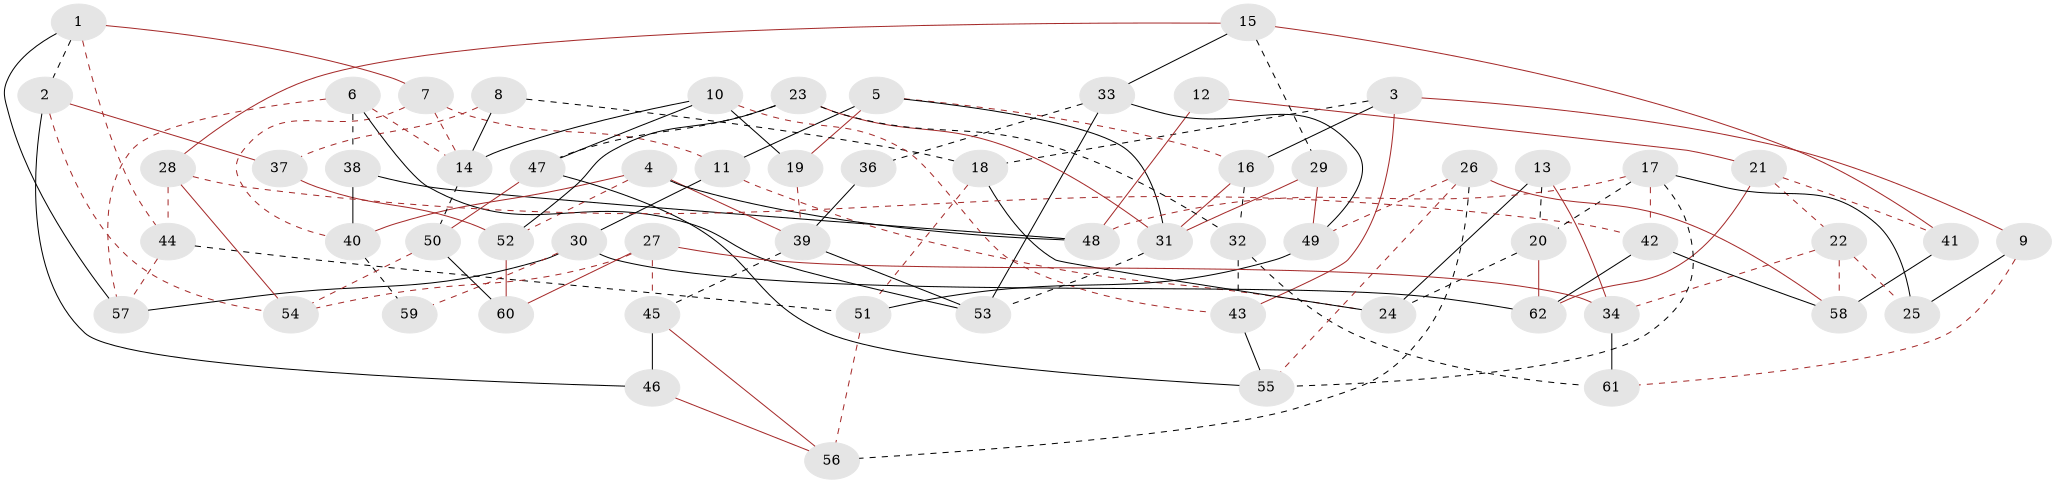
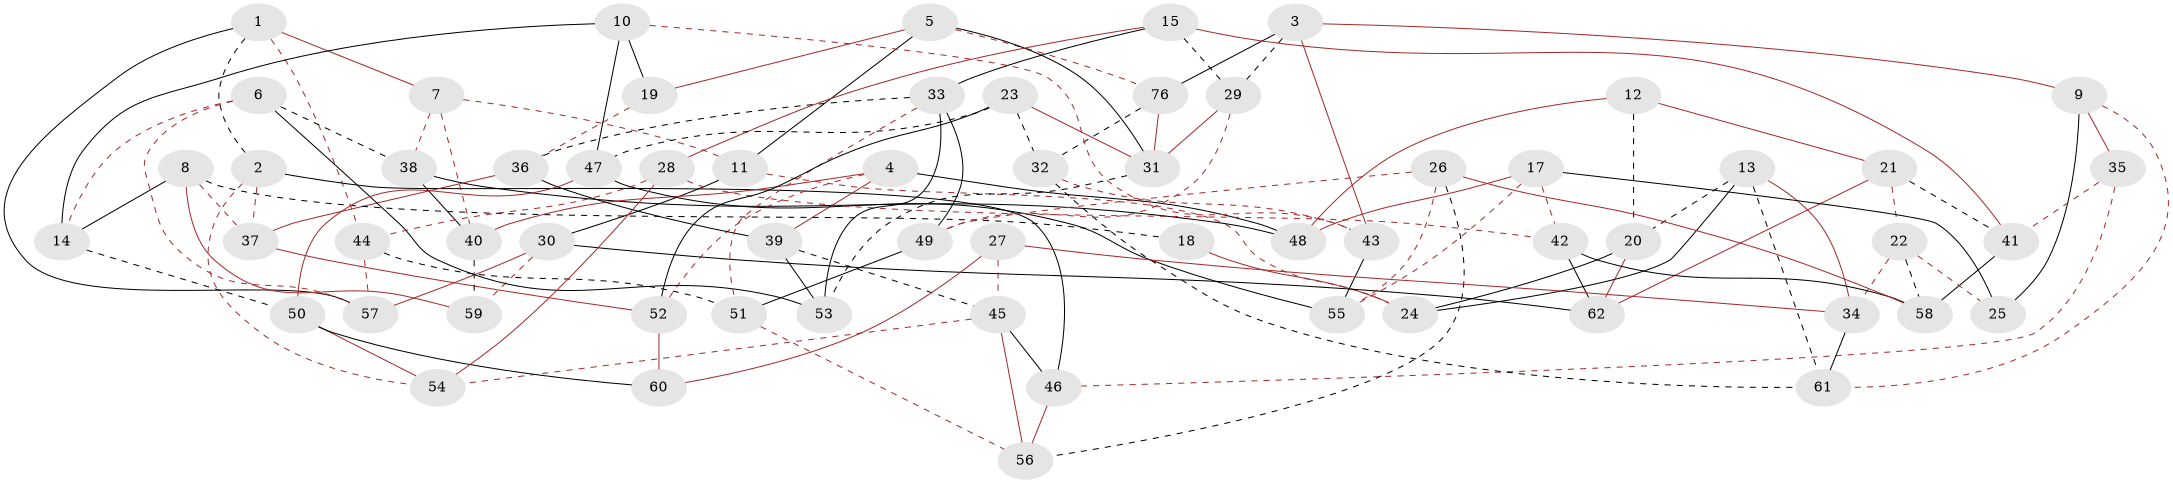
(153, 129) -> (255, 205)
(445, 132) -> (423, 132)
(1187, 132) -> (1265, 59)
(1246, 169) -> (1160, 95)
none -> (2118, 169)
(1420, 199) -> (1415, 201)
none -> (389, 200)
(799, 205) -> (585, 132)
(1863, 206) -> (1950, 205)
(1315, 208) -> (1190, 186)
(1587, 210) -> (1634, 169)
(917, 247) -> (793, 182)
(1058, 260) -> (1299, 277)
none -> (1782, 269)
(1472, 274) -> (1529, 282)
none -> (235, 275)
(362, 278) -> (367, 351)
(1238, 278) -> (1207, 204)
(1839, 278) -> (1912, 278)
(459, 286) -> (718, 351)
(365, 287) -> (441, 288)
(1559, 362) -> (1444, 250)
